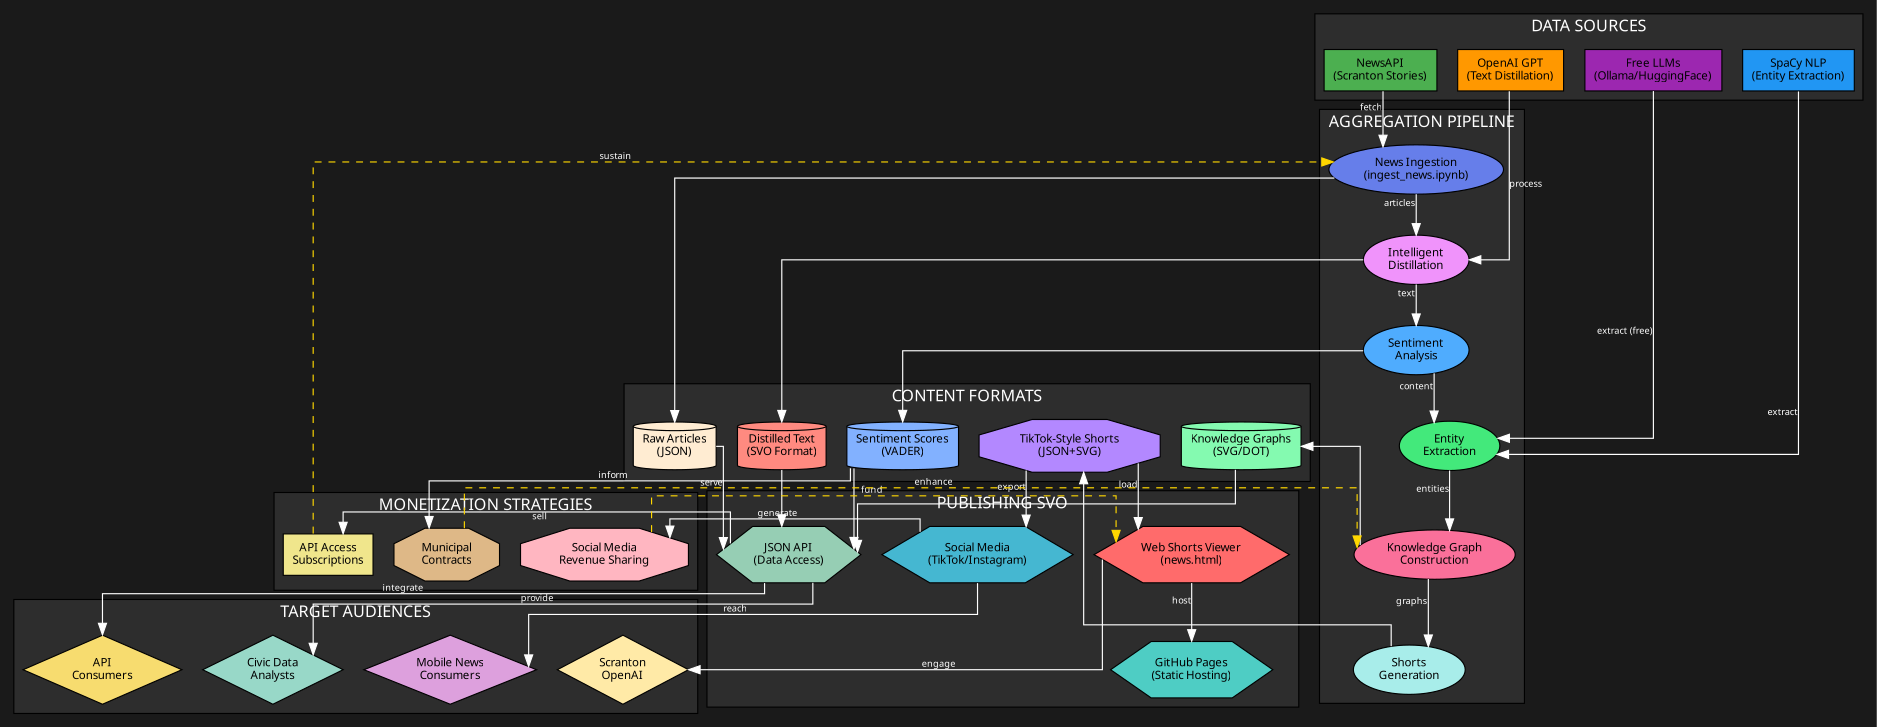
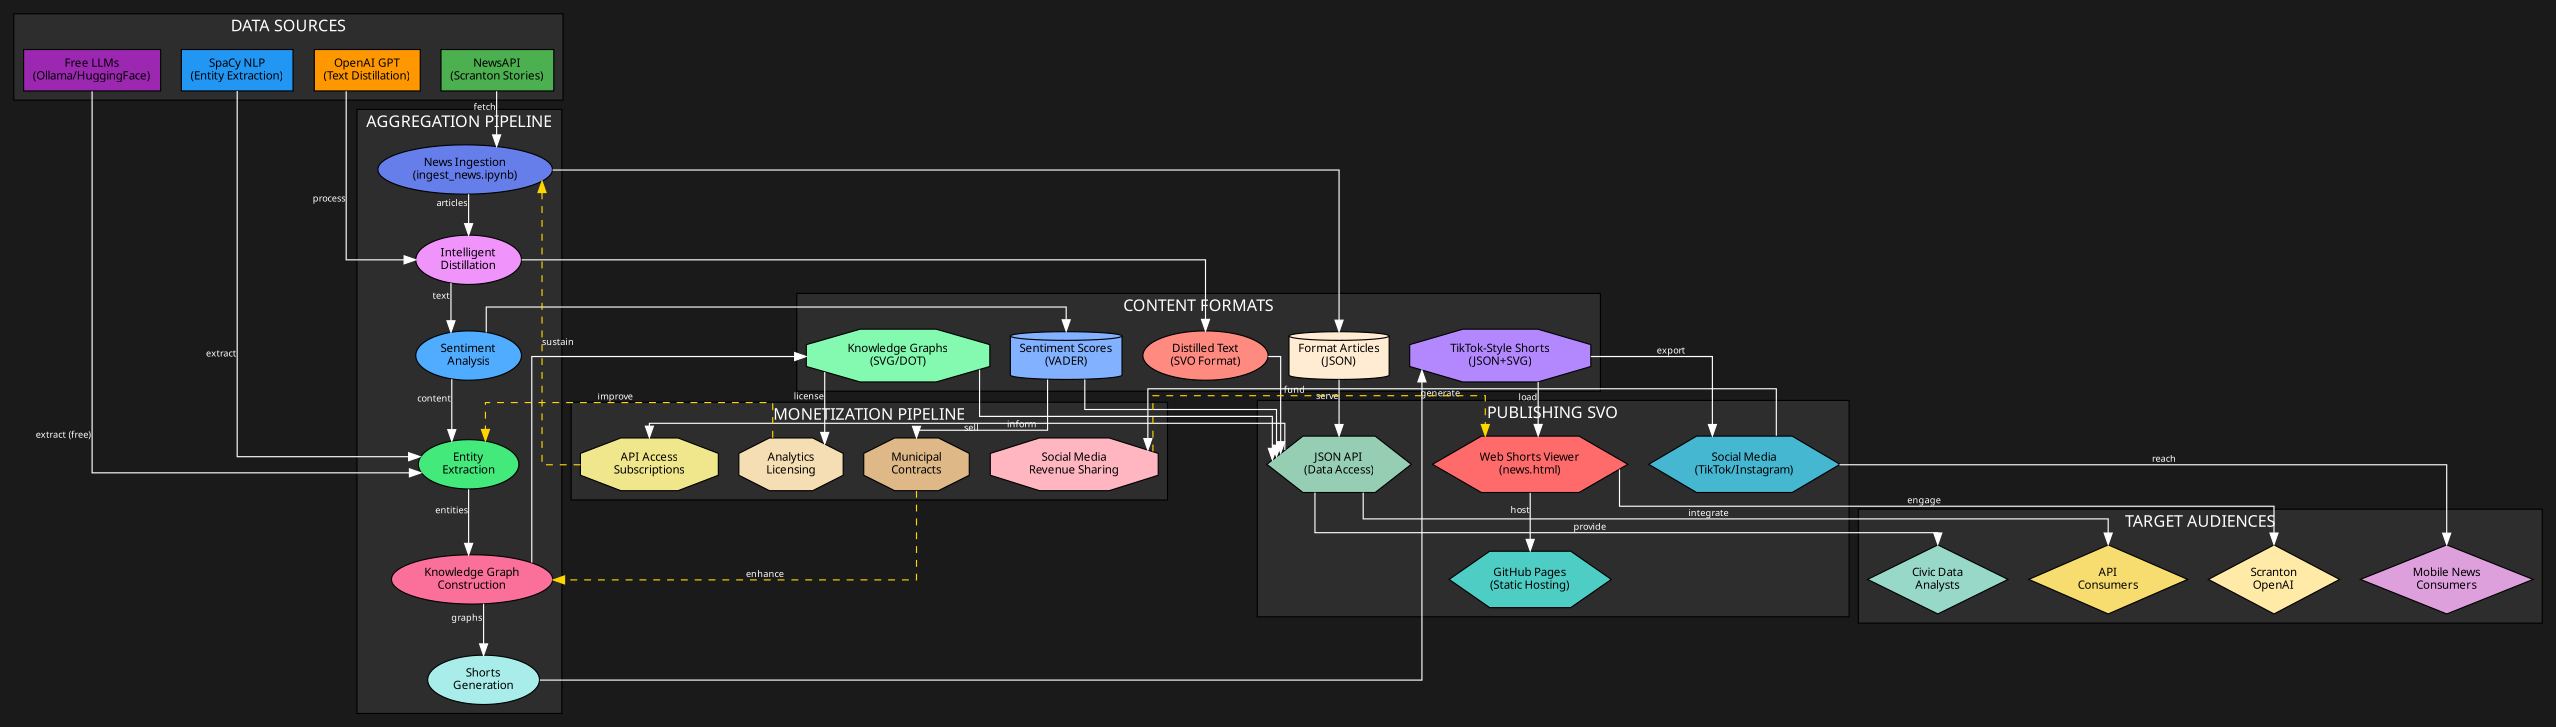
(675, 446) -> (1339, 356)
(782, 446) -> (1206, 356)
(1241, 446) -> (898, 356)
none -> (791, 464)
(486, 506) -> (869, 415)
(328, 555) -> (649, 464)
